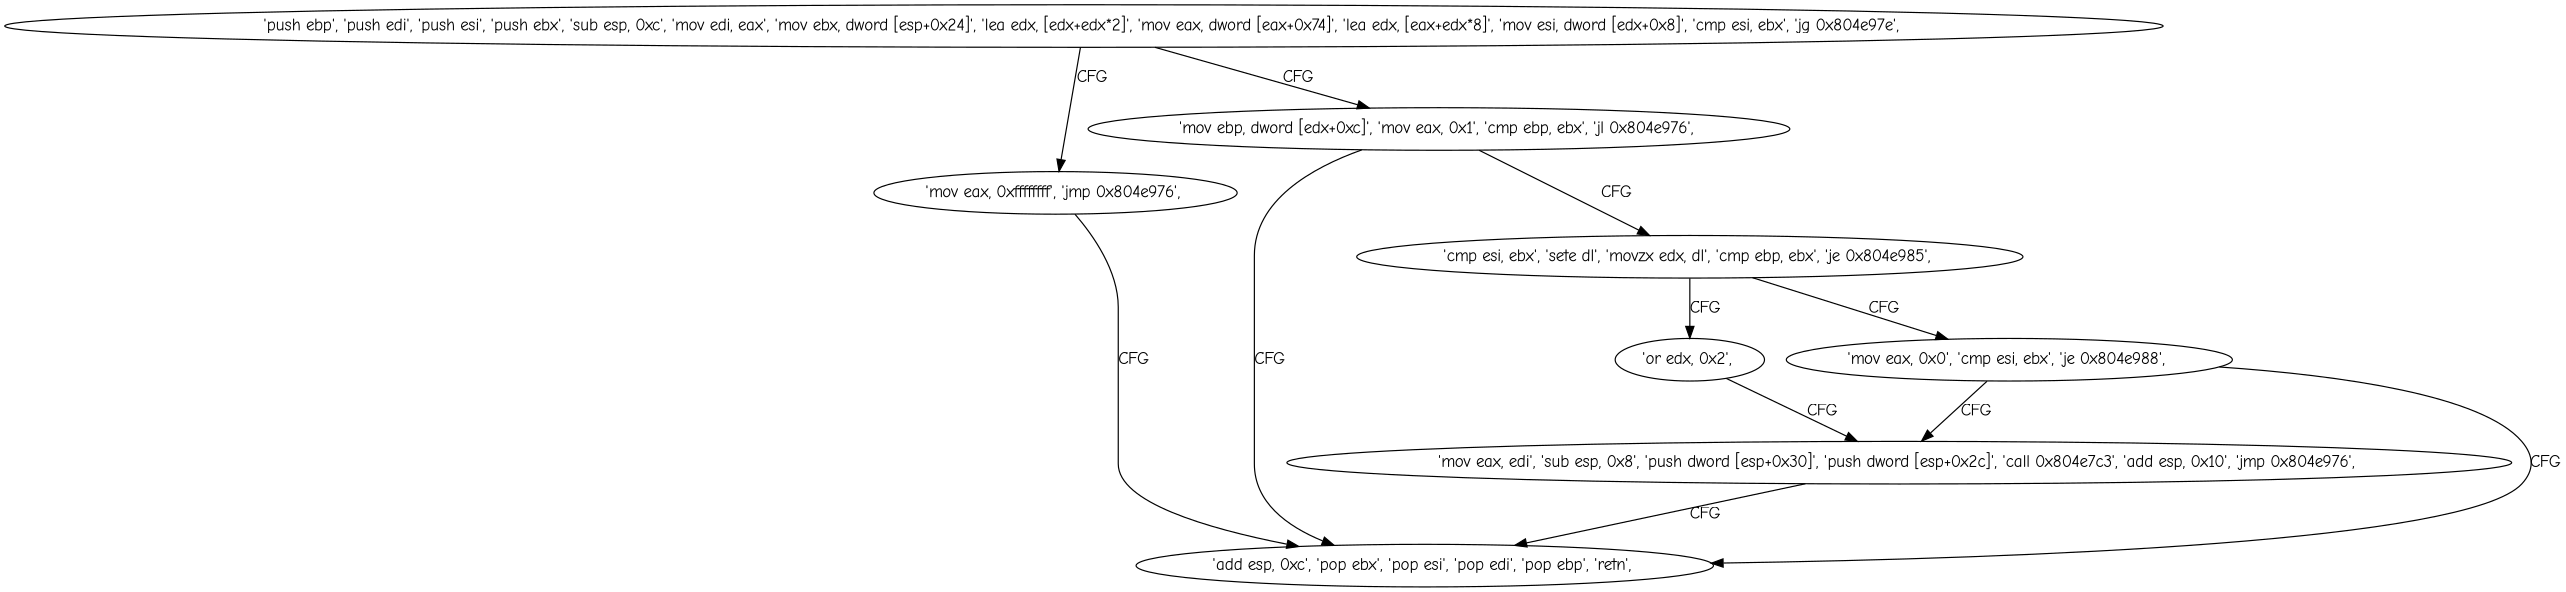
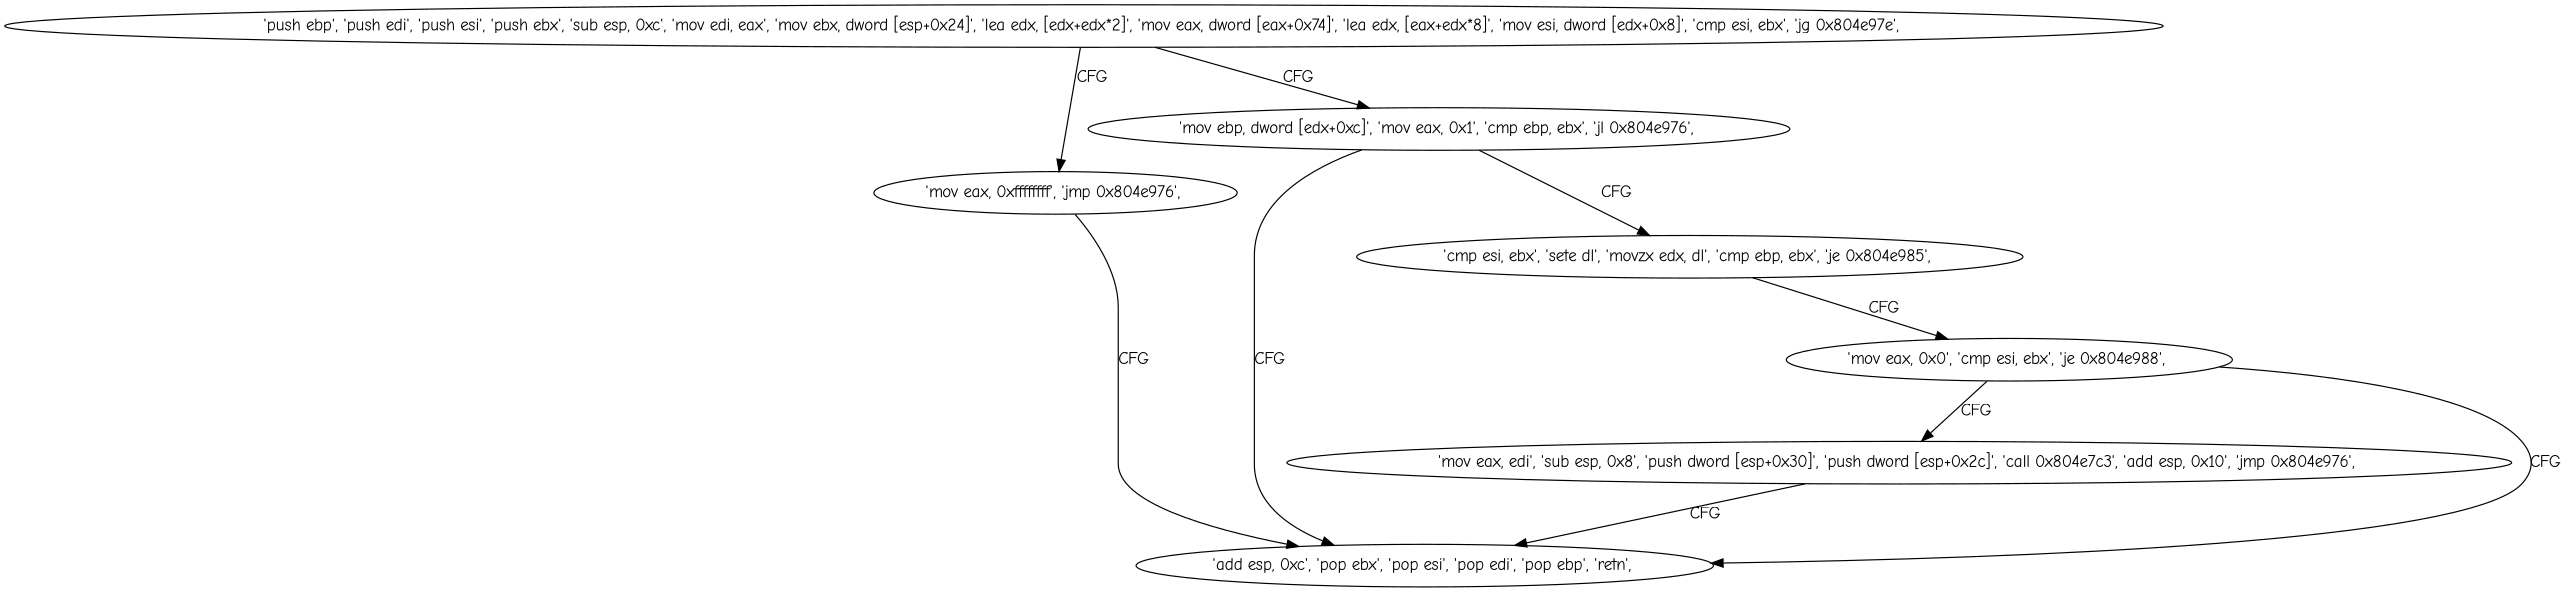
(1690, 360) -> none
